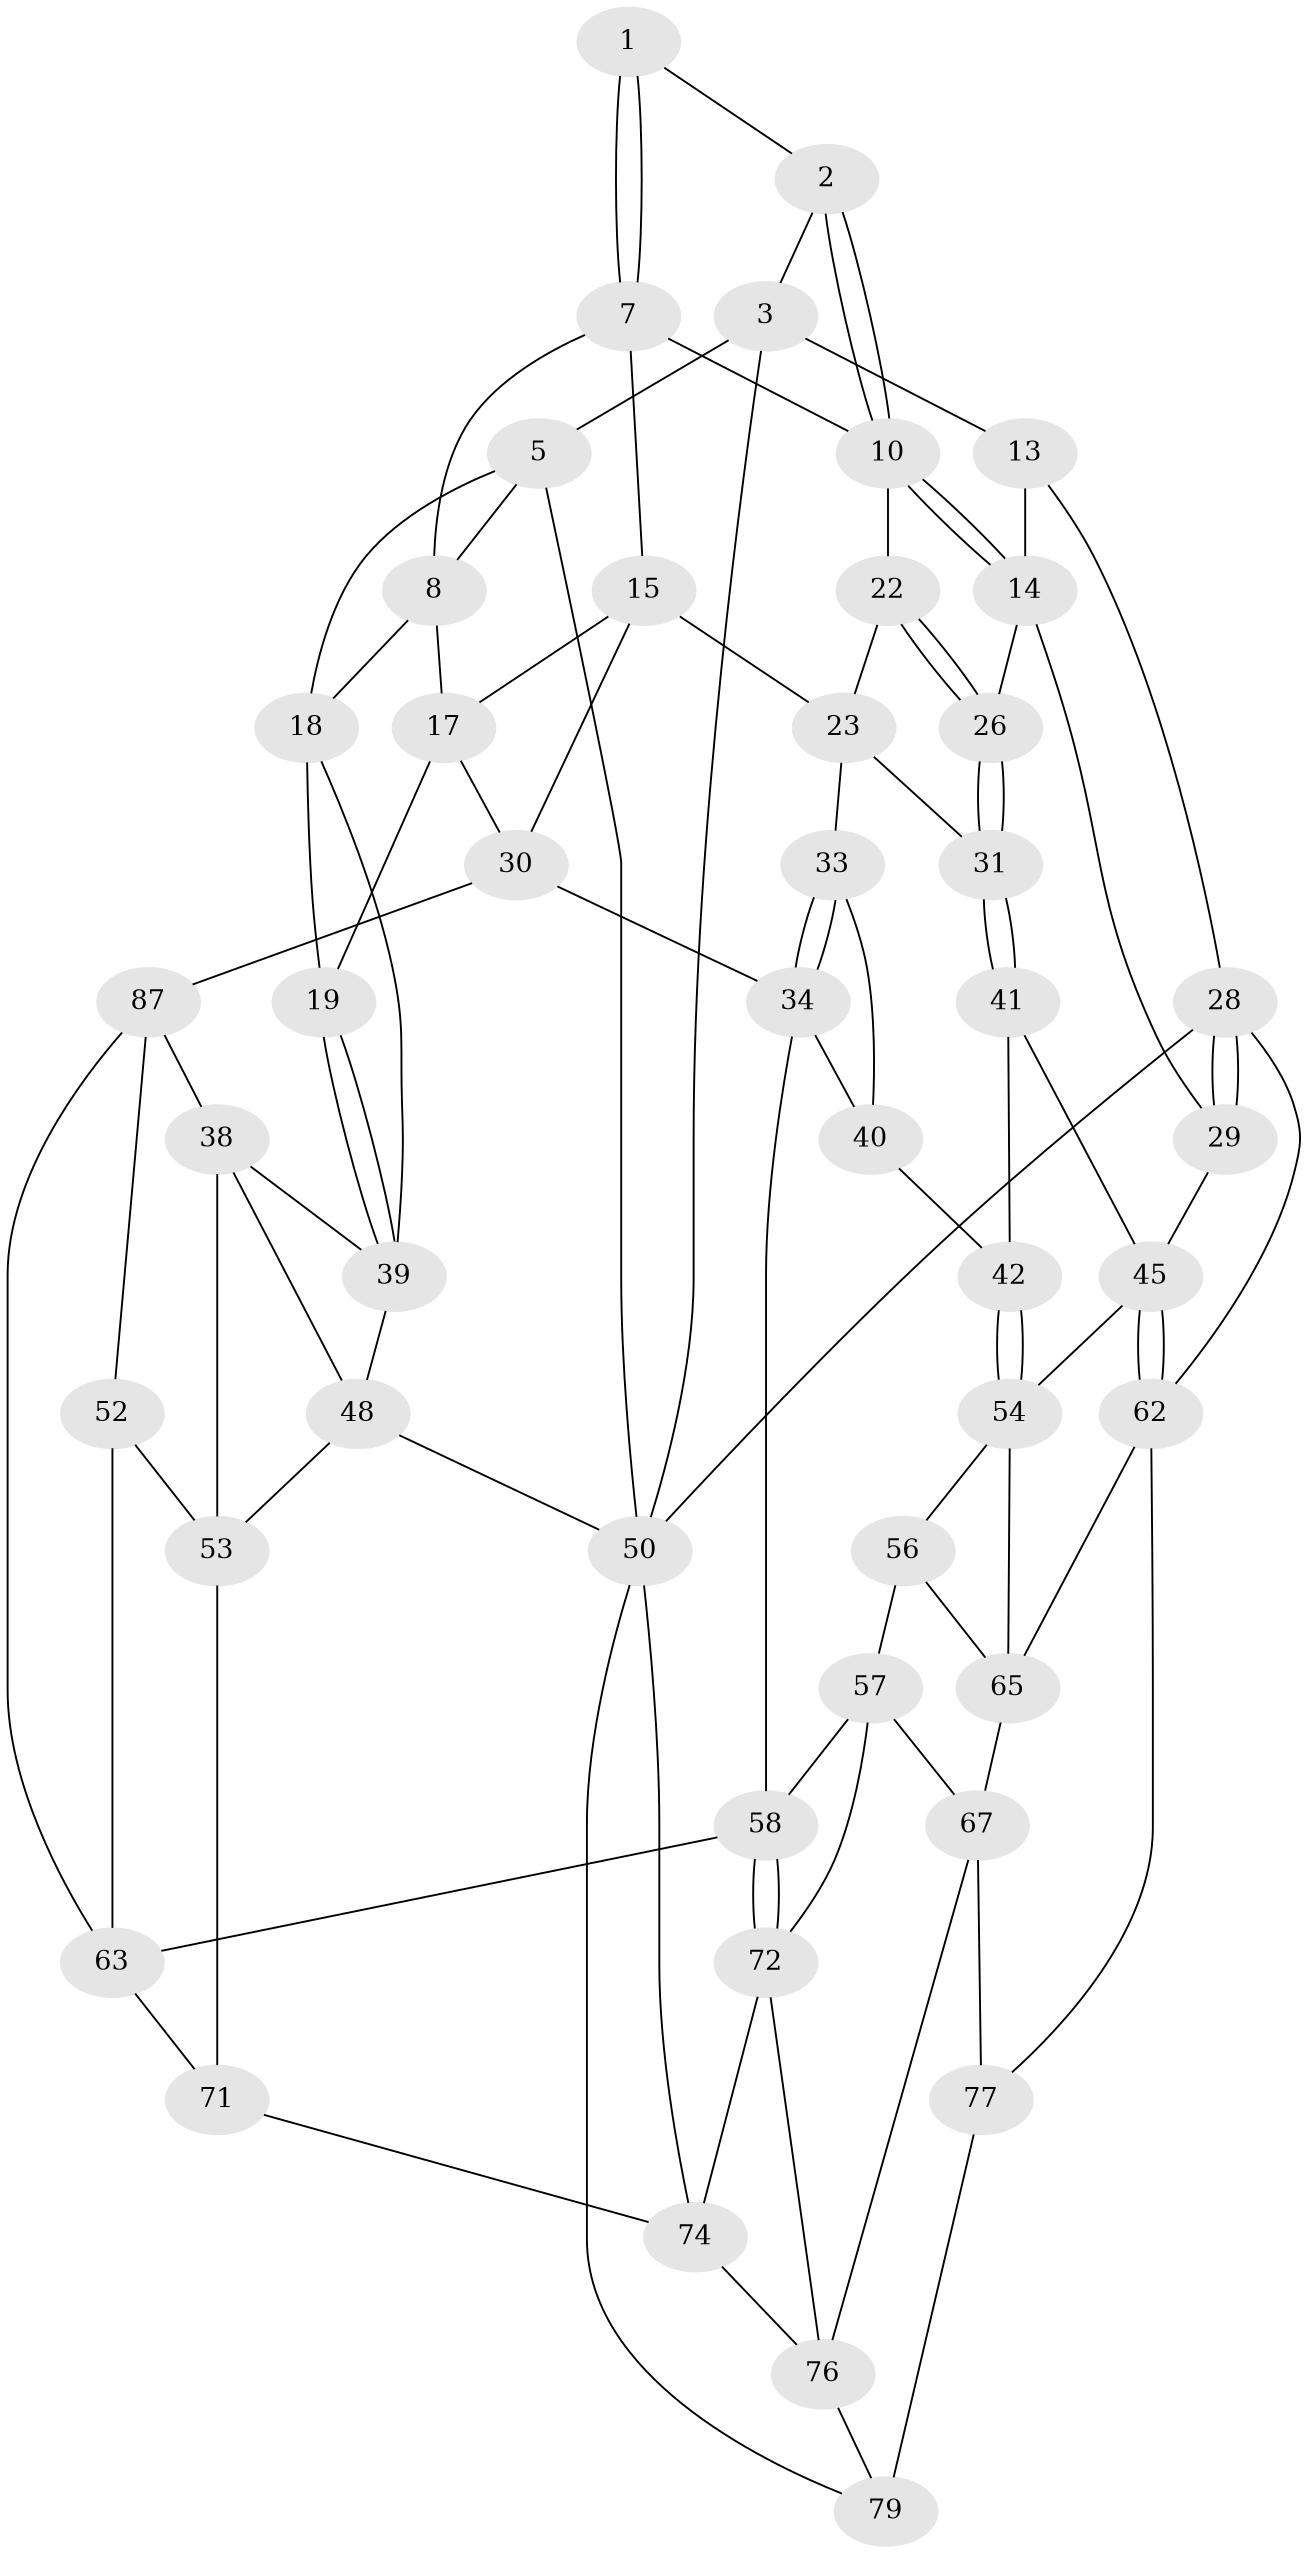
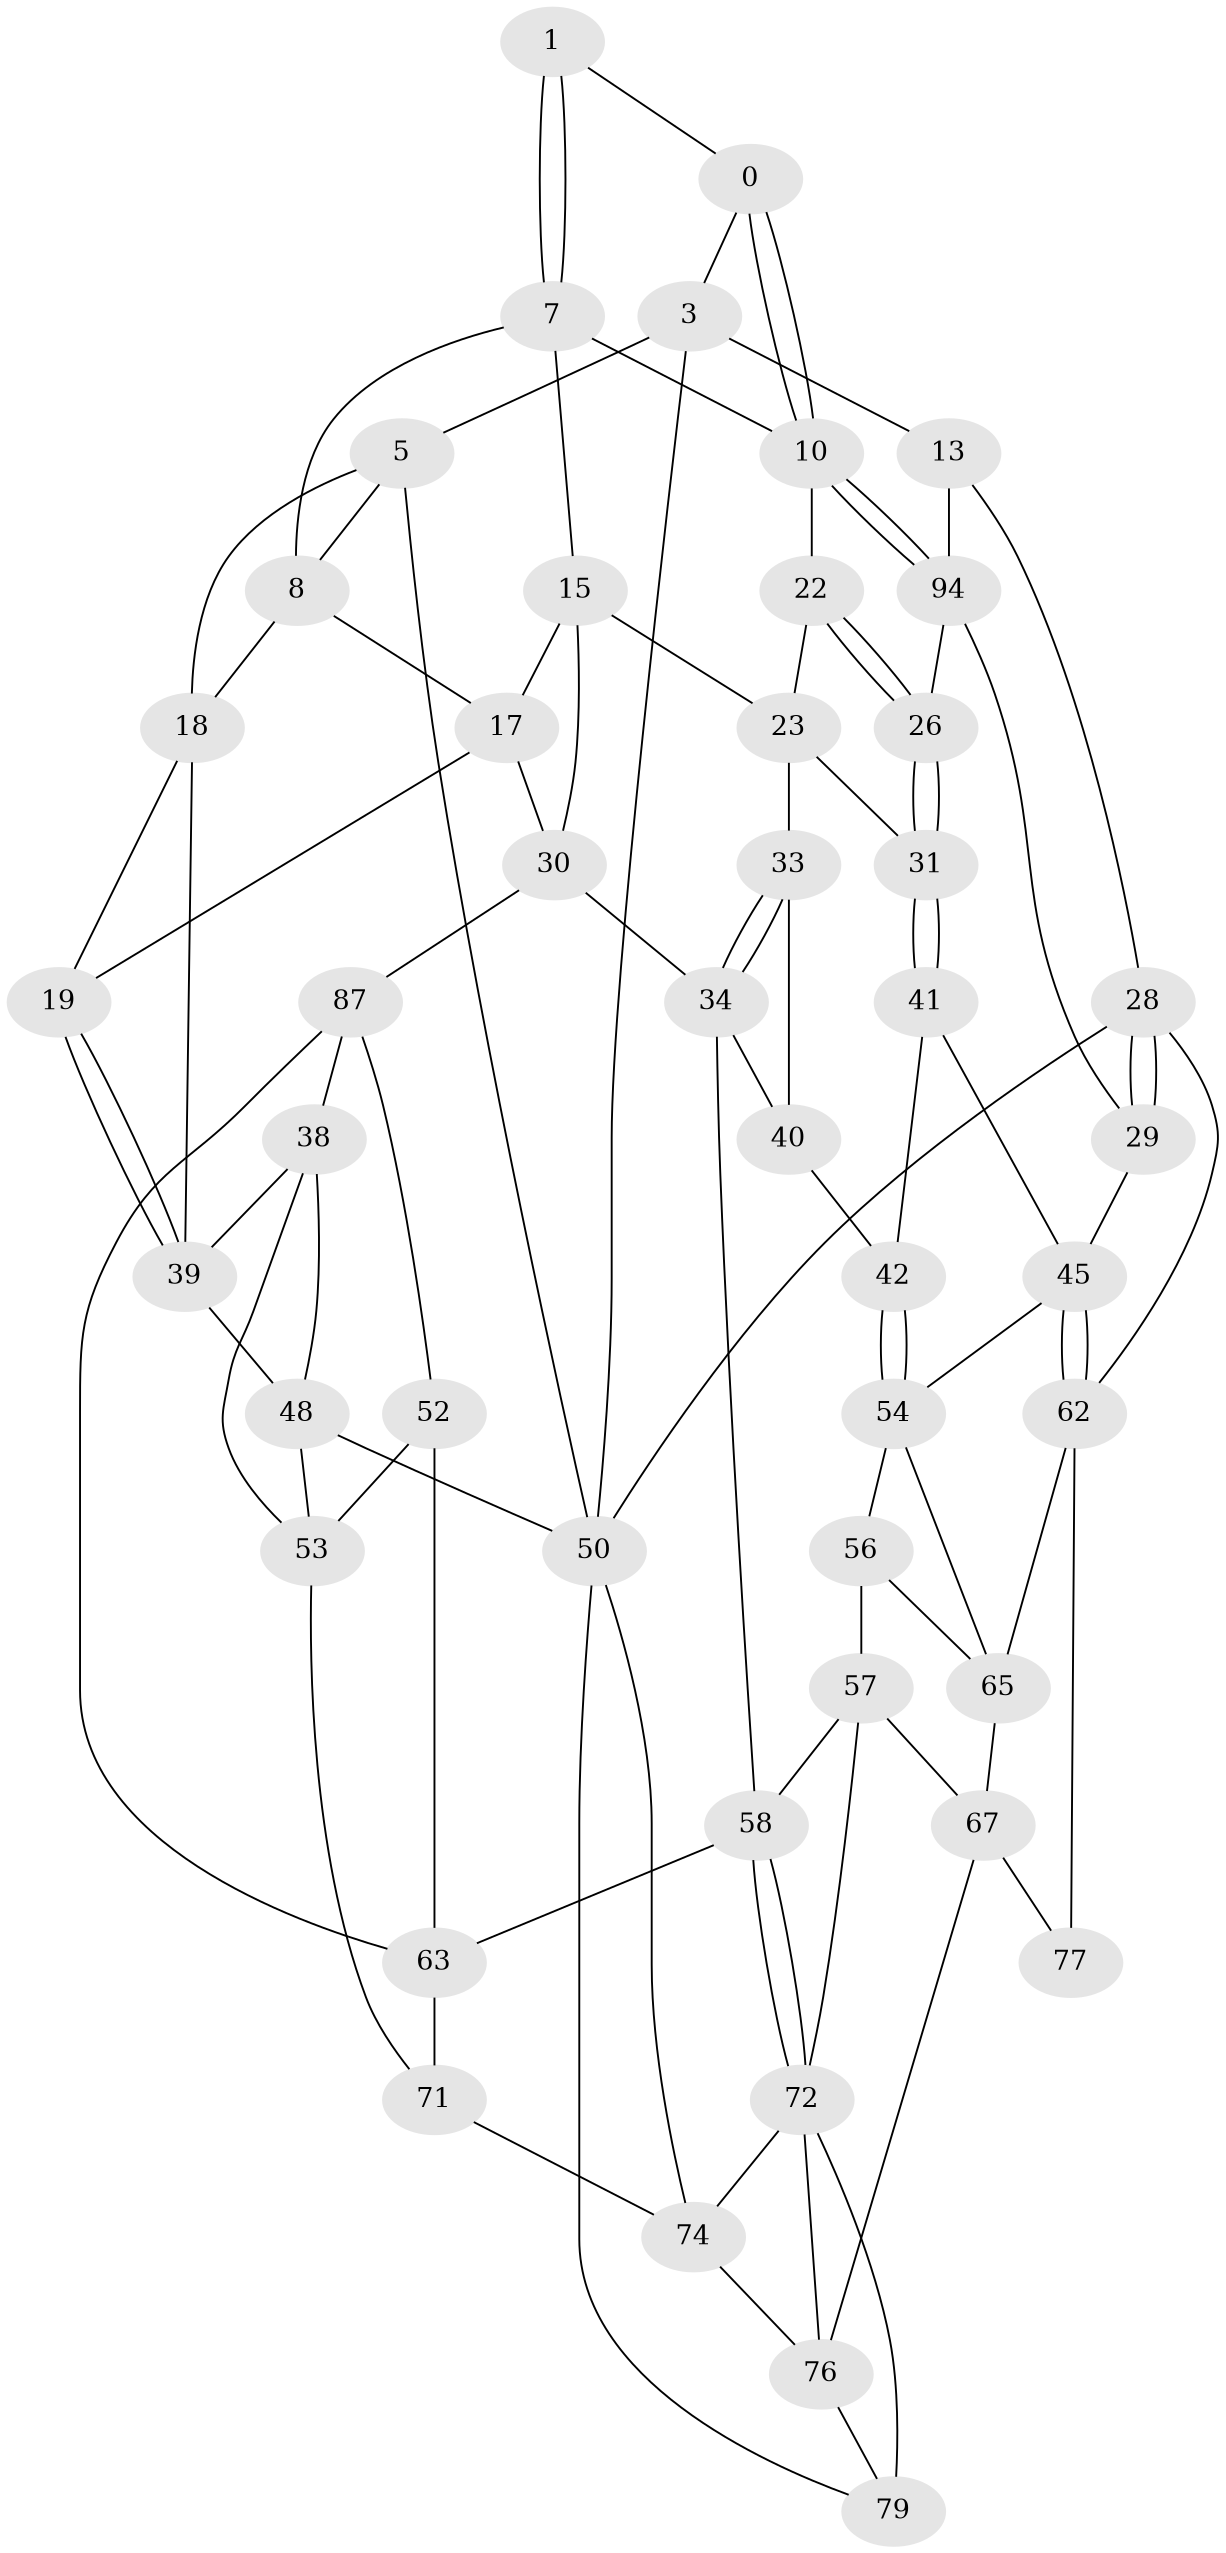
(827, 179) -> (751, 179)
(1025, 591) -> (949, 591)
(934, 2306) -> (880, 2300)
